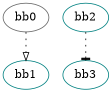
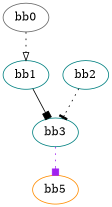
none -> (39, 100)
none -> (55, 190)
